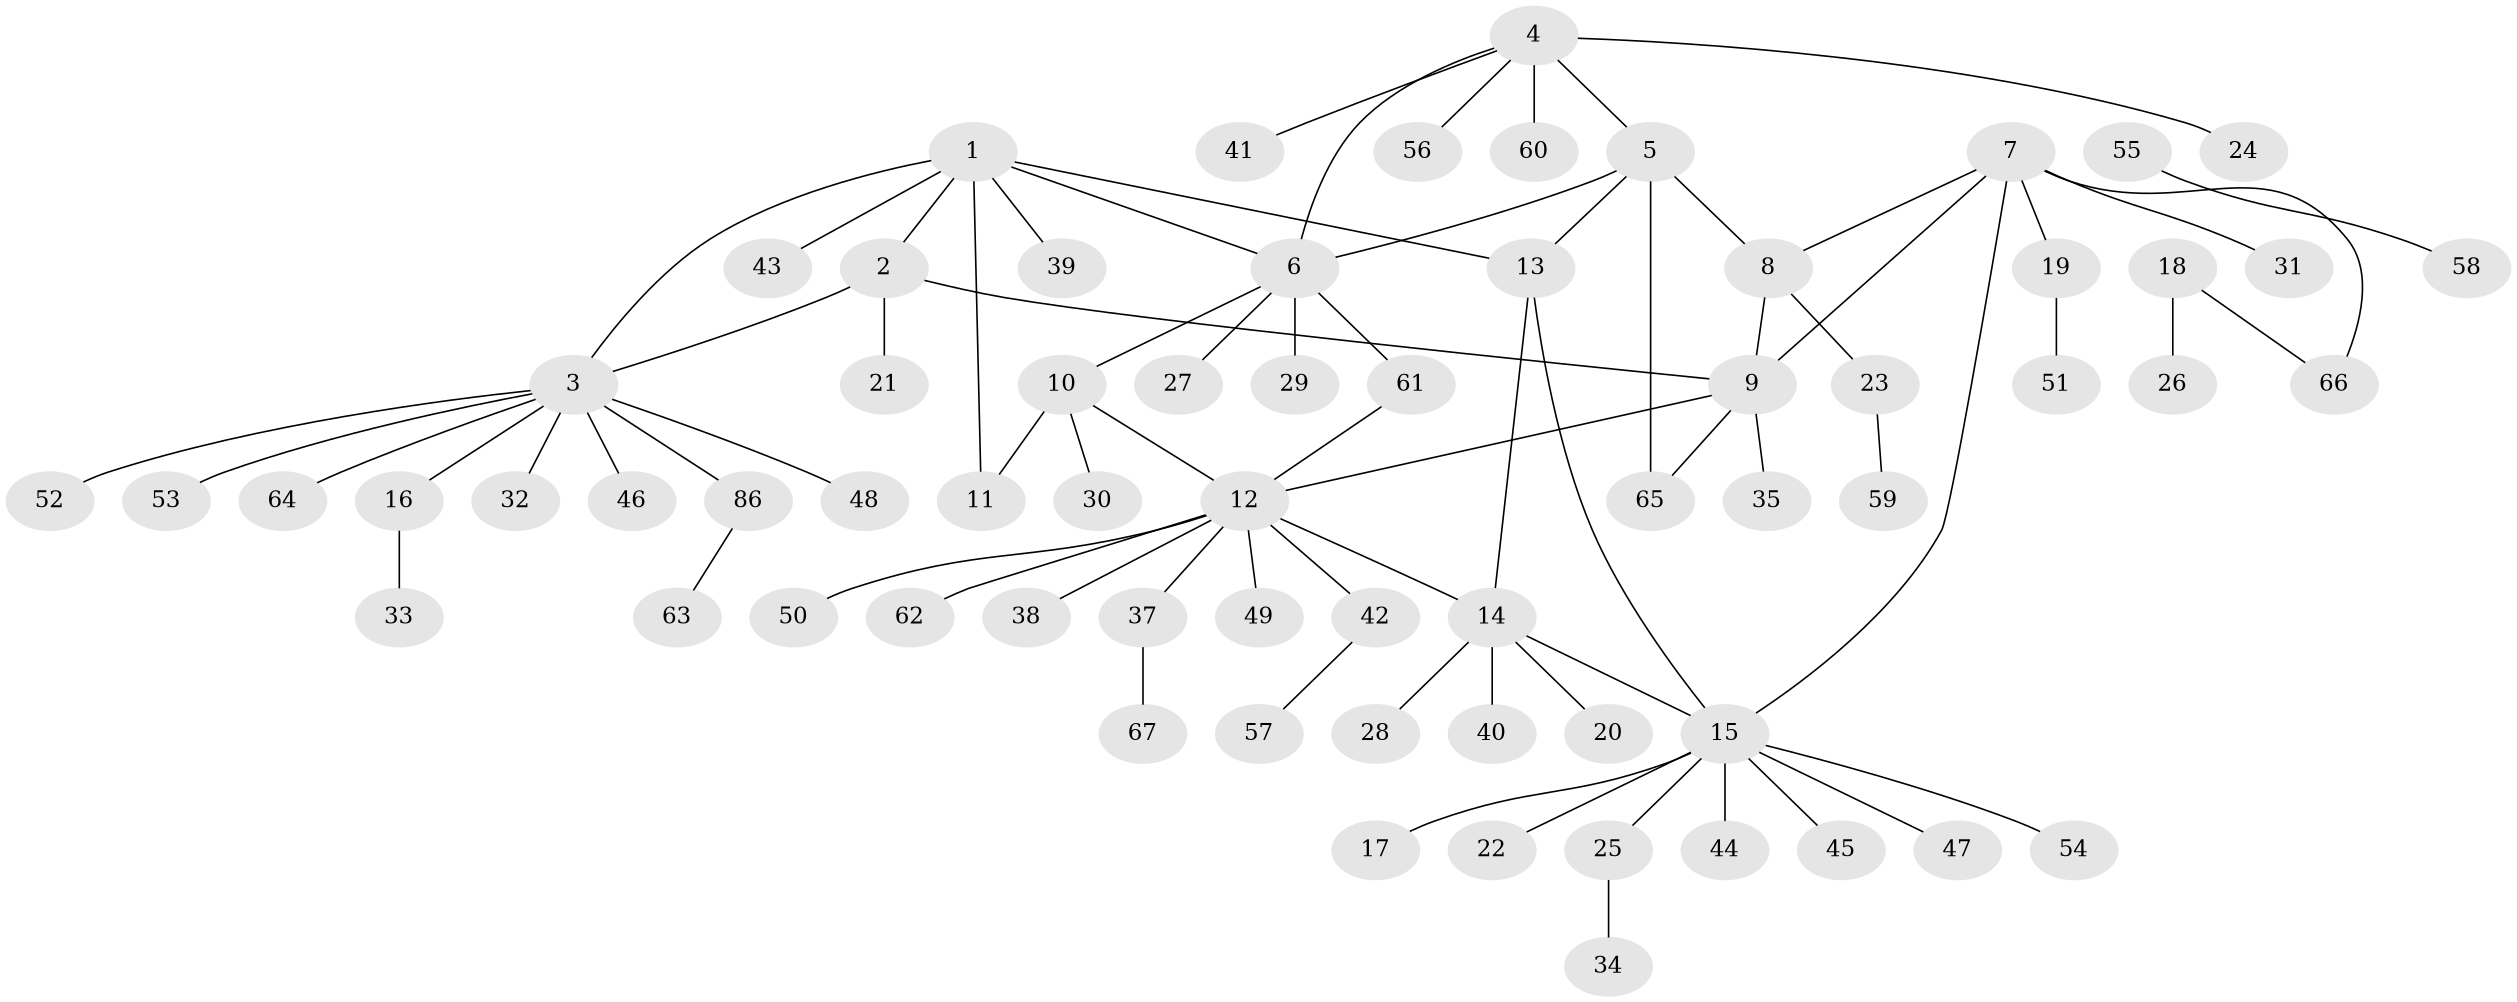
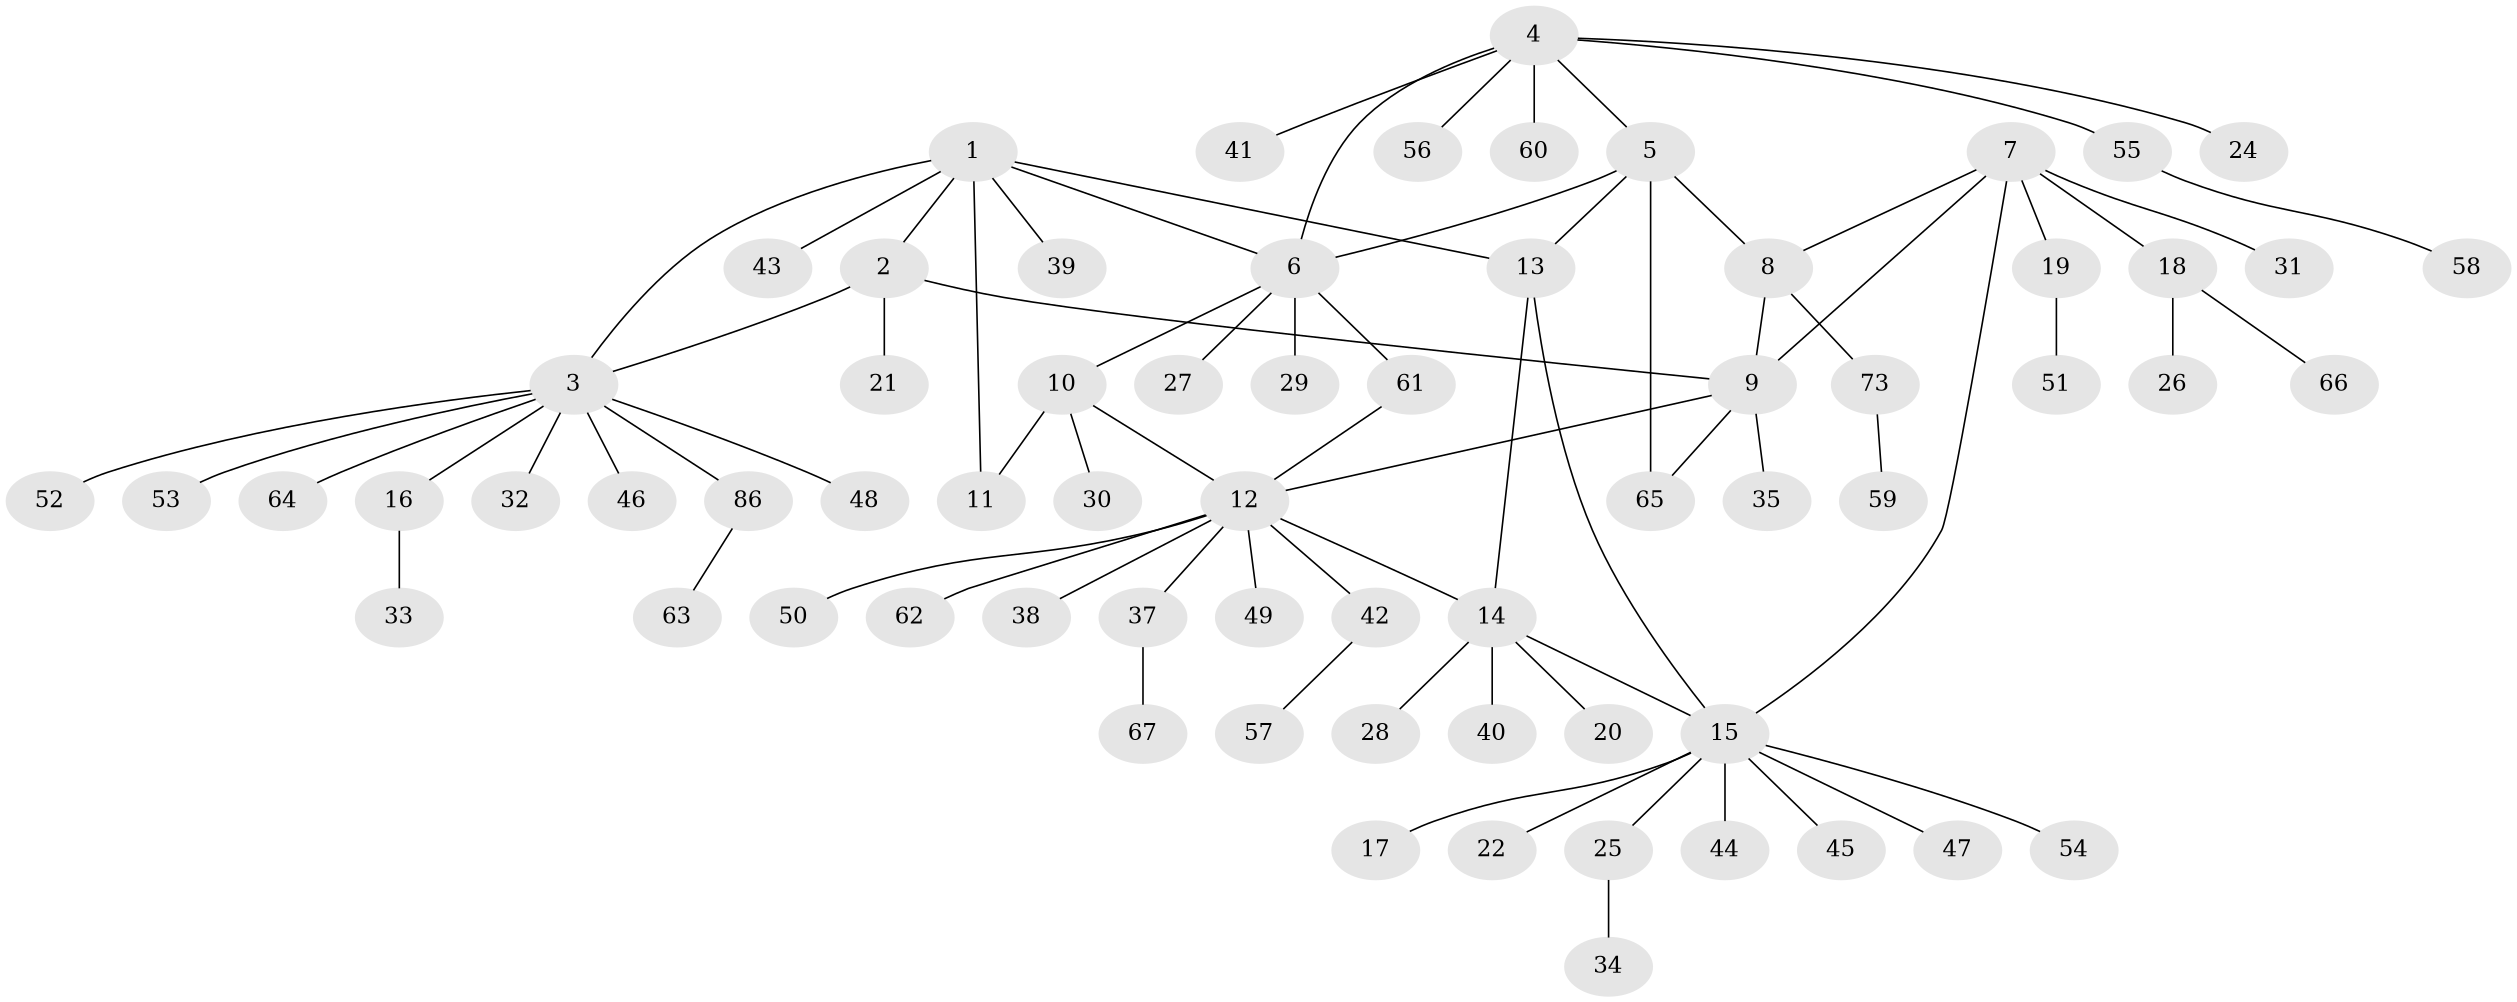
none -> (1839, 71)
(2264, 190) -> (2092, 210)
(1875, 385) -> (1875, 385)
